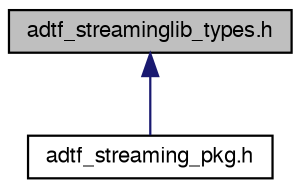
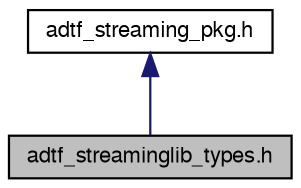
(150, 106) -> (150, 106)
